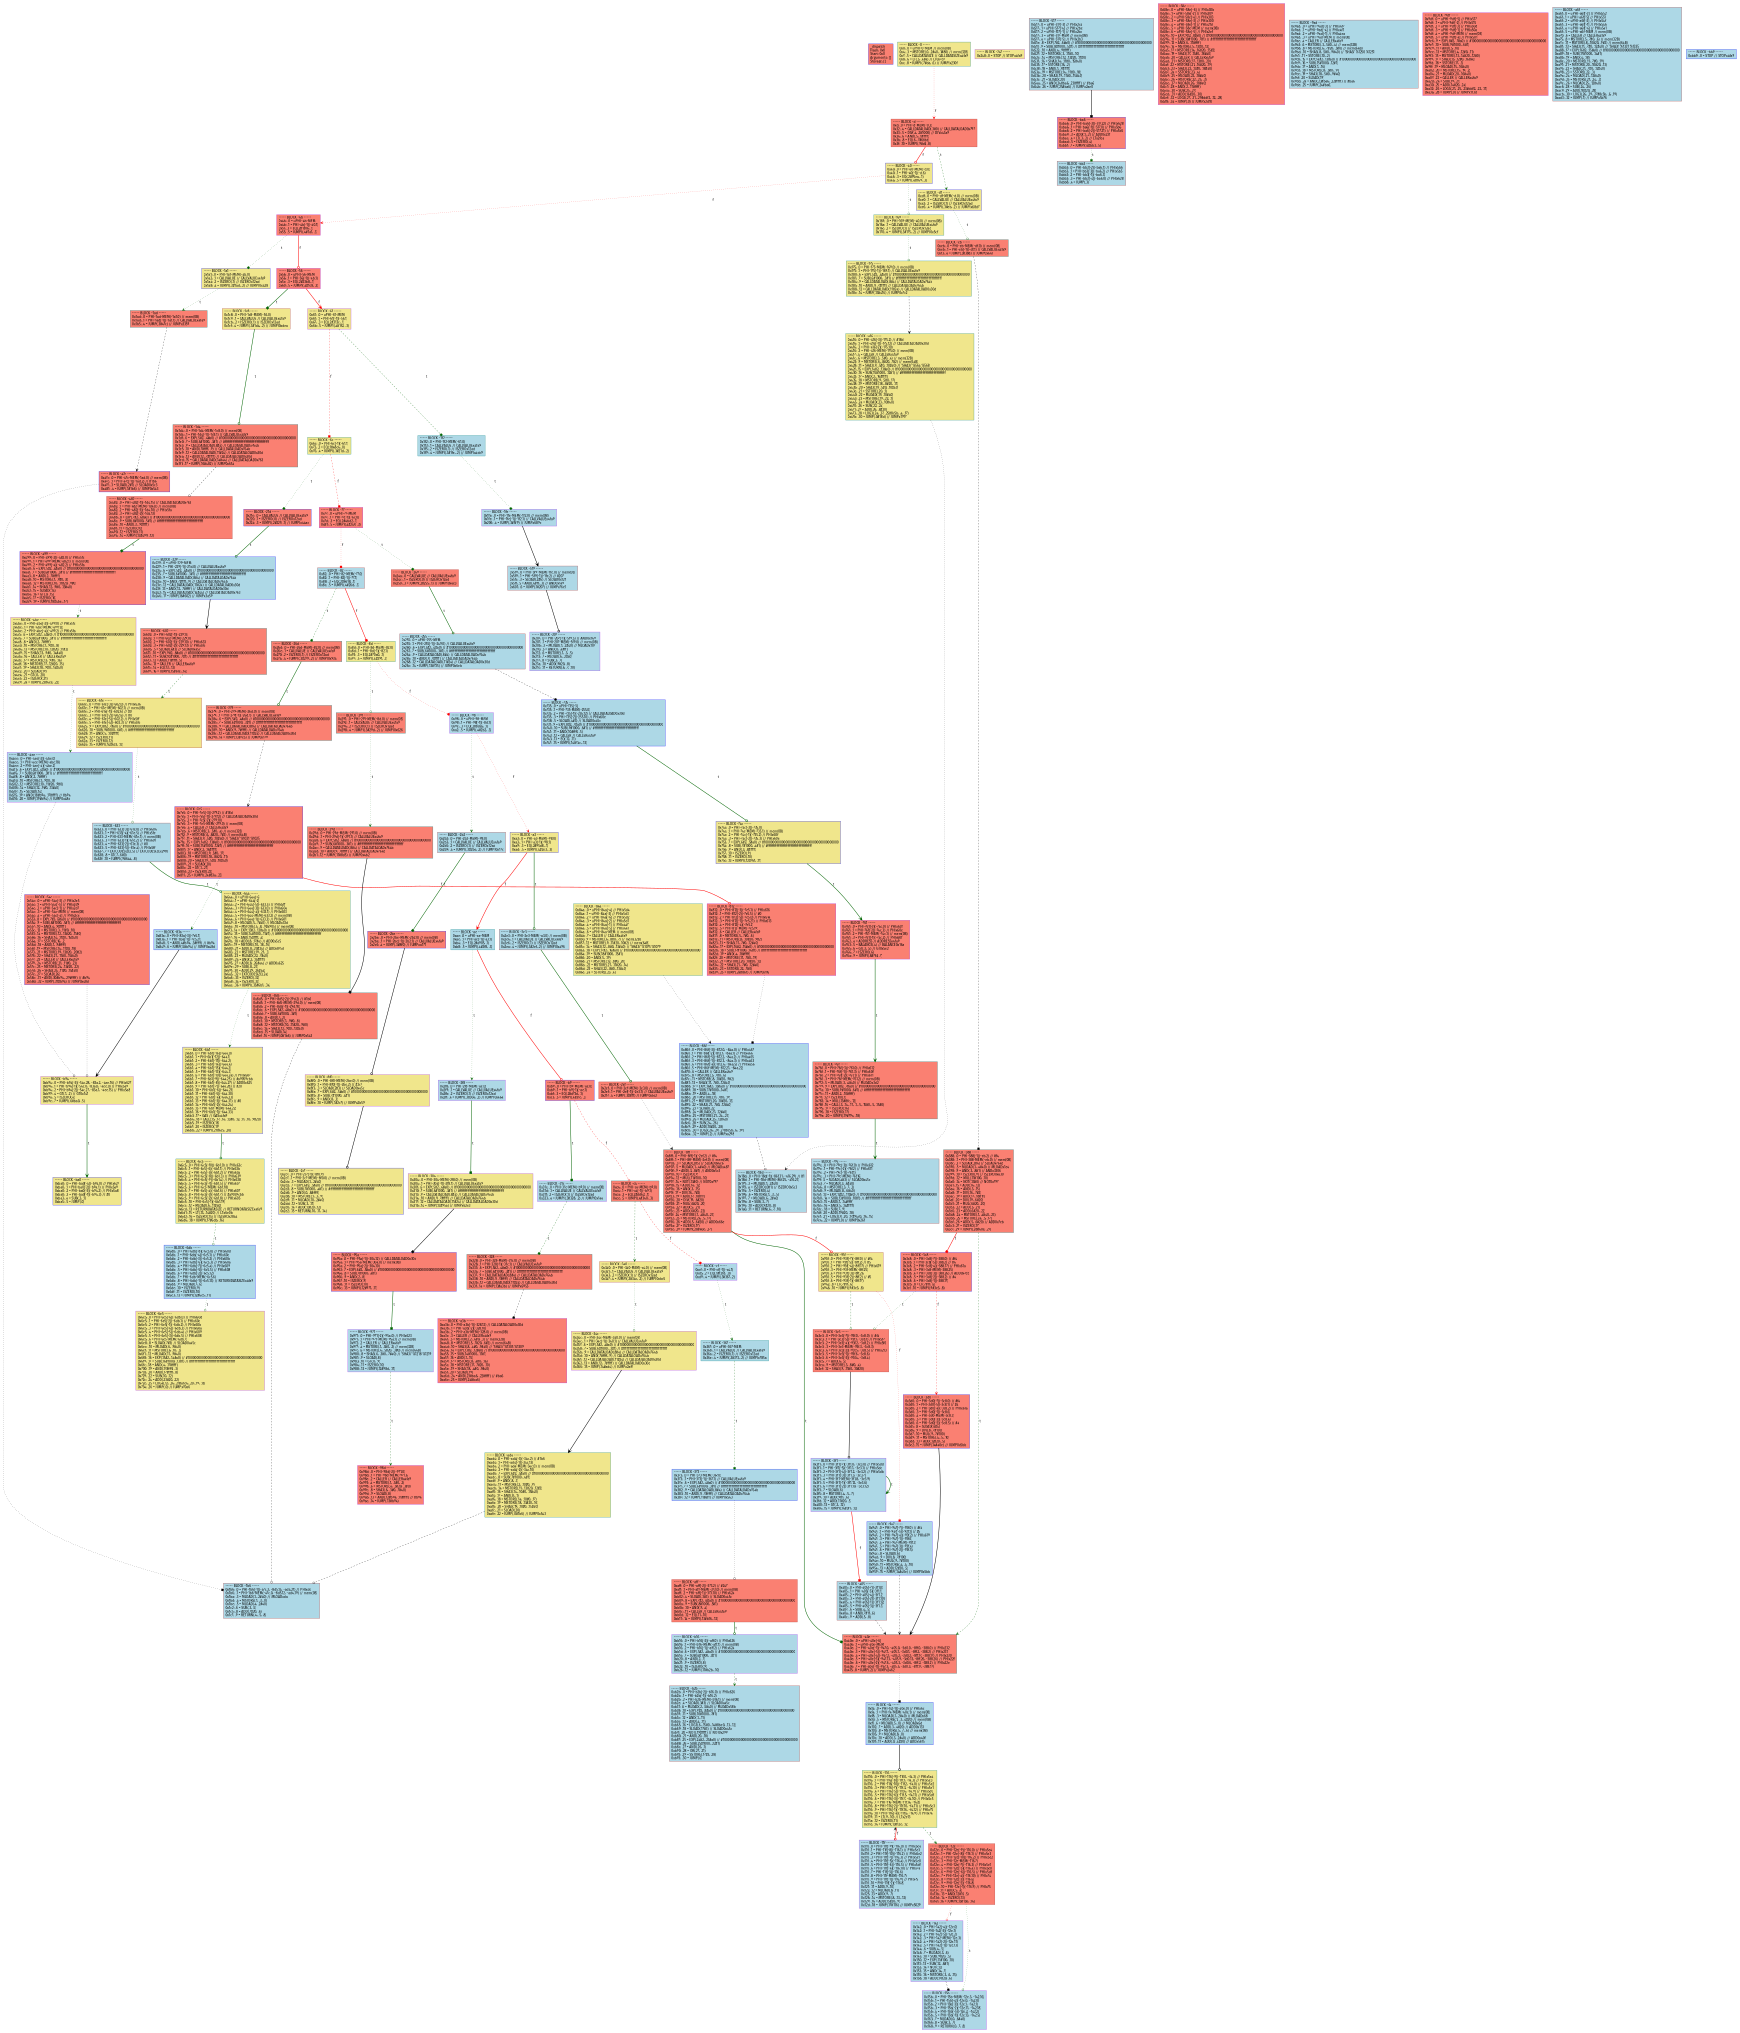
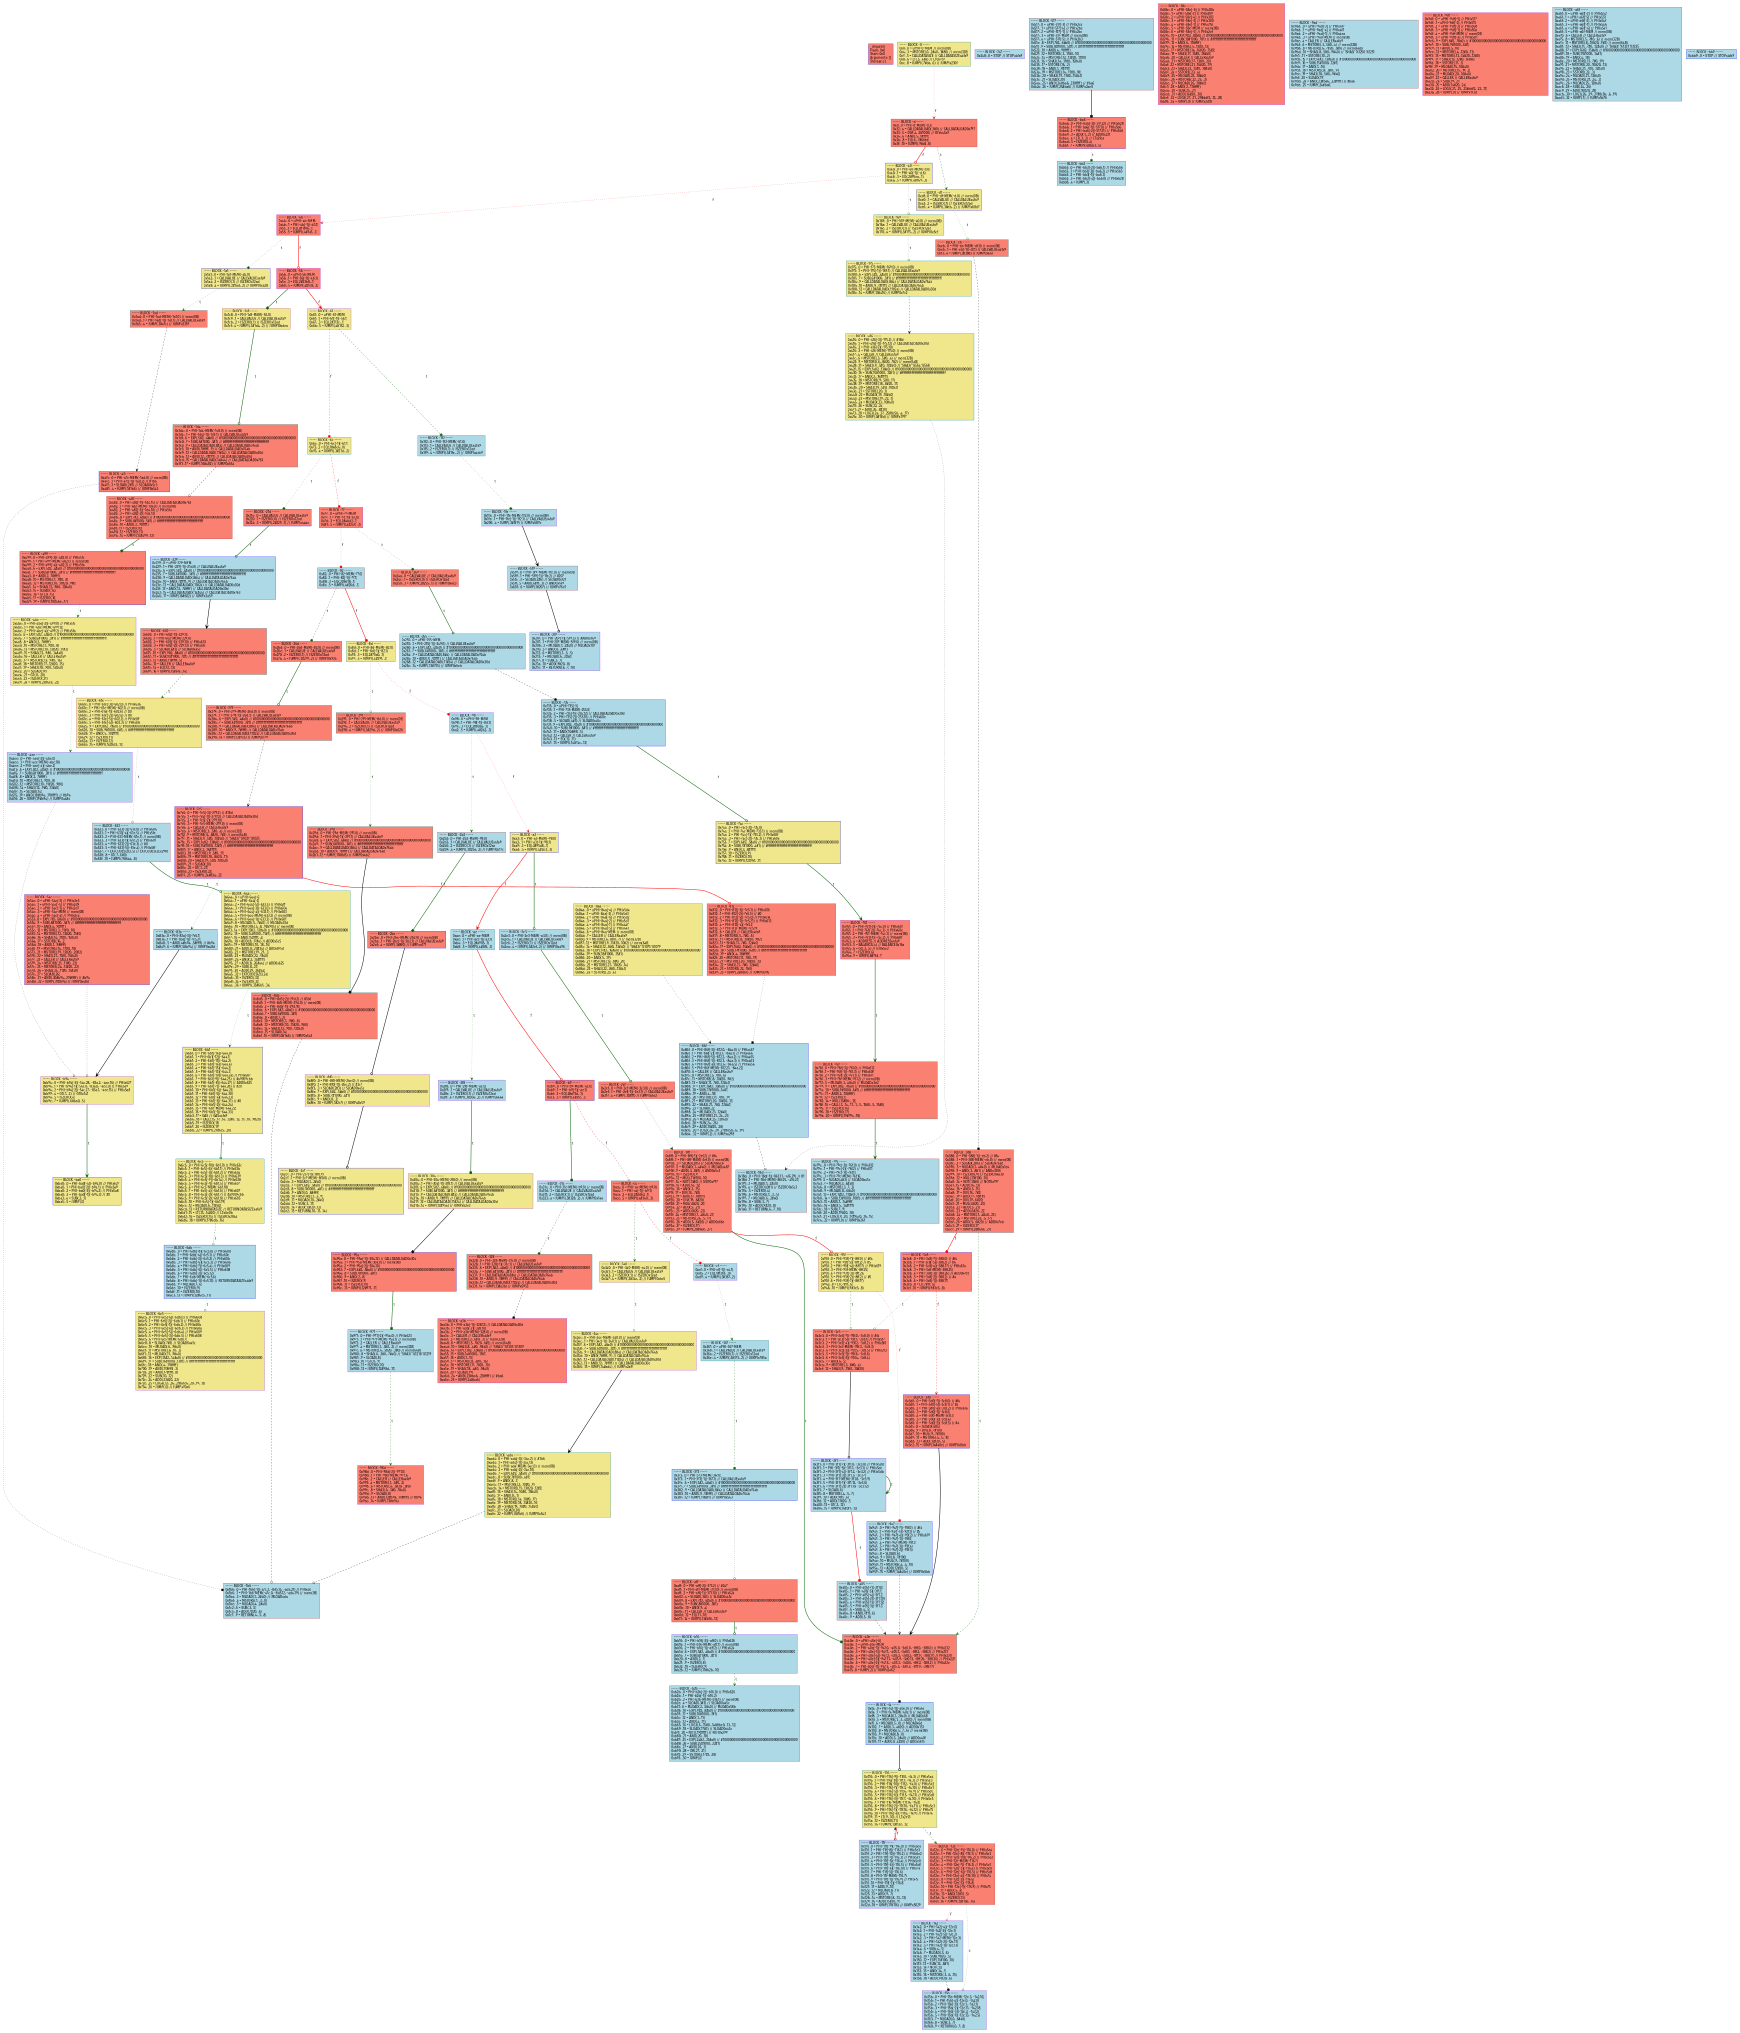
(1000, 54) -> (1000, 54)
